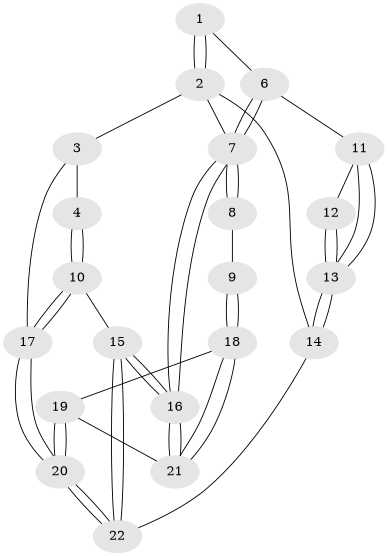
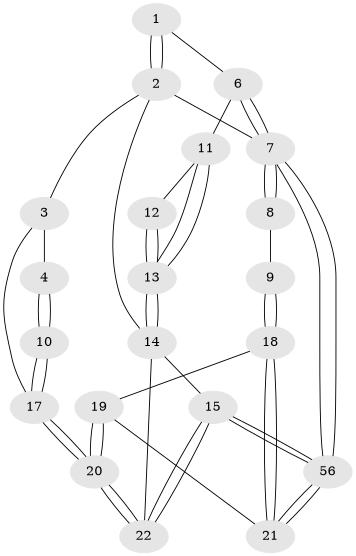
(97, 310) -> (179, 371)
(175, 407) -> (328, 472)
